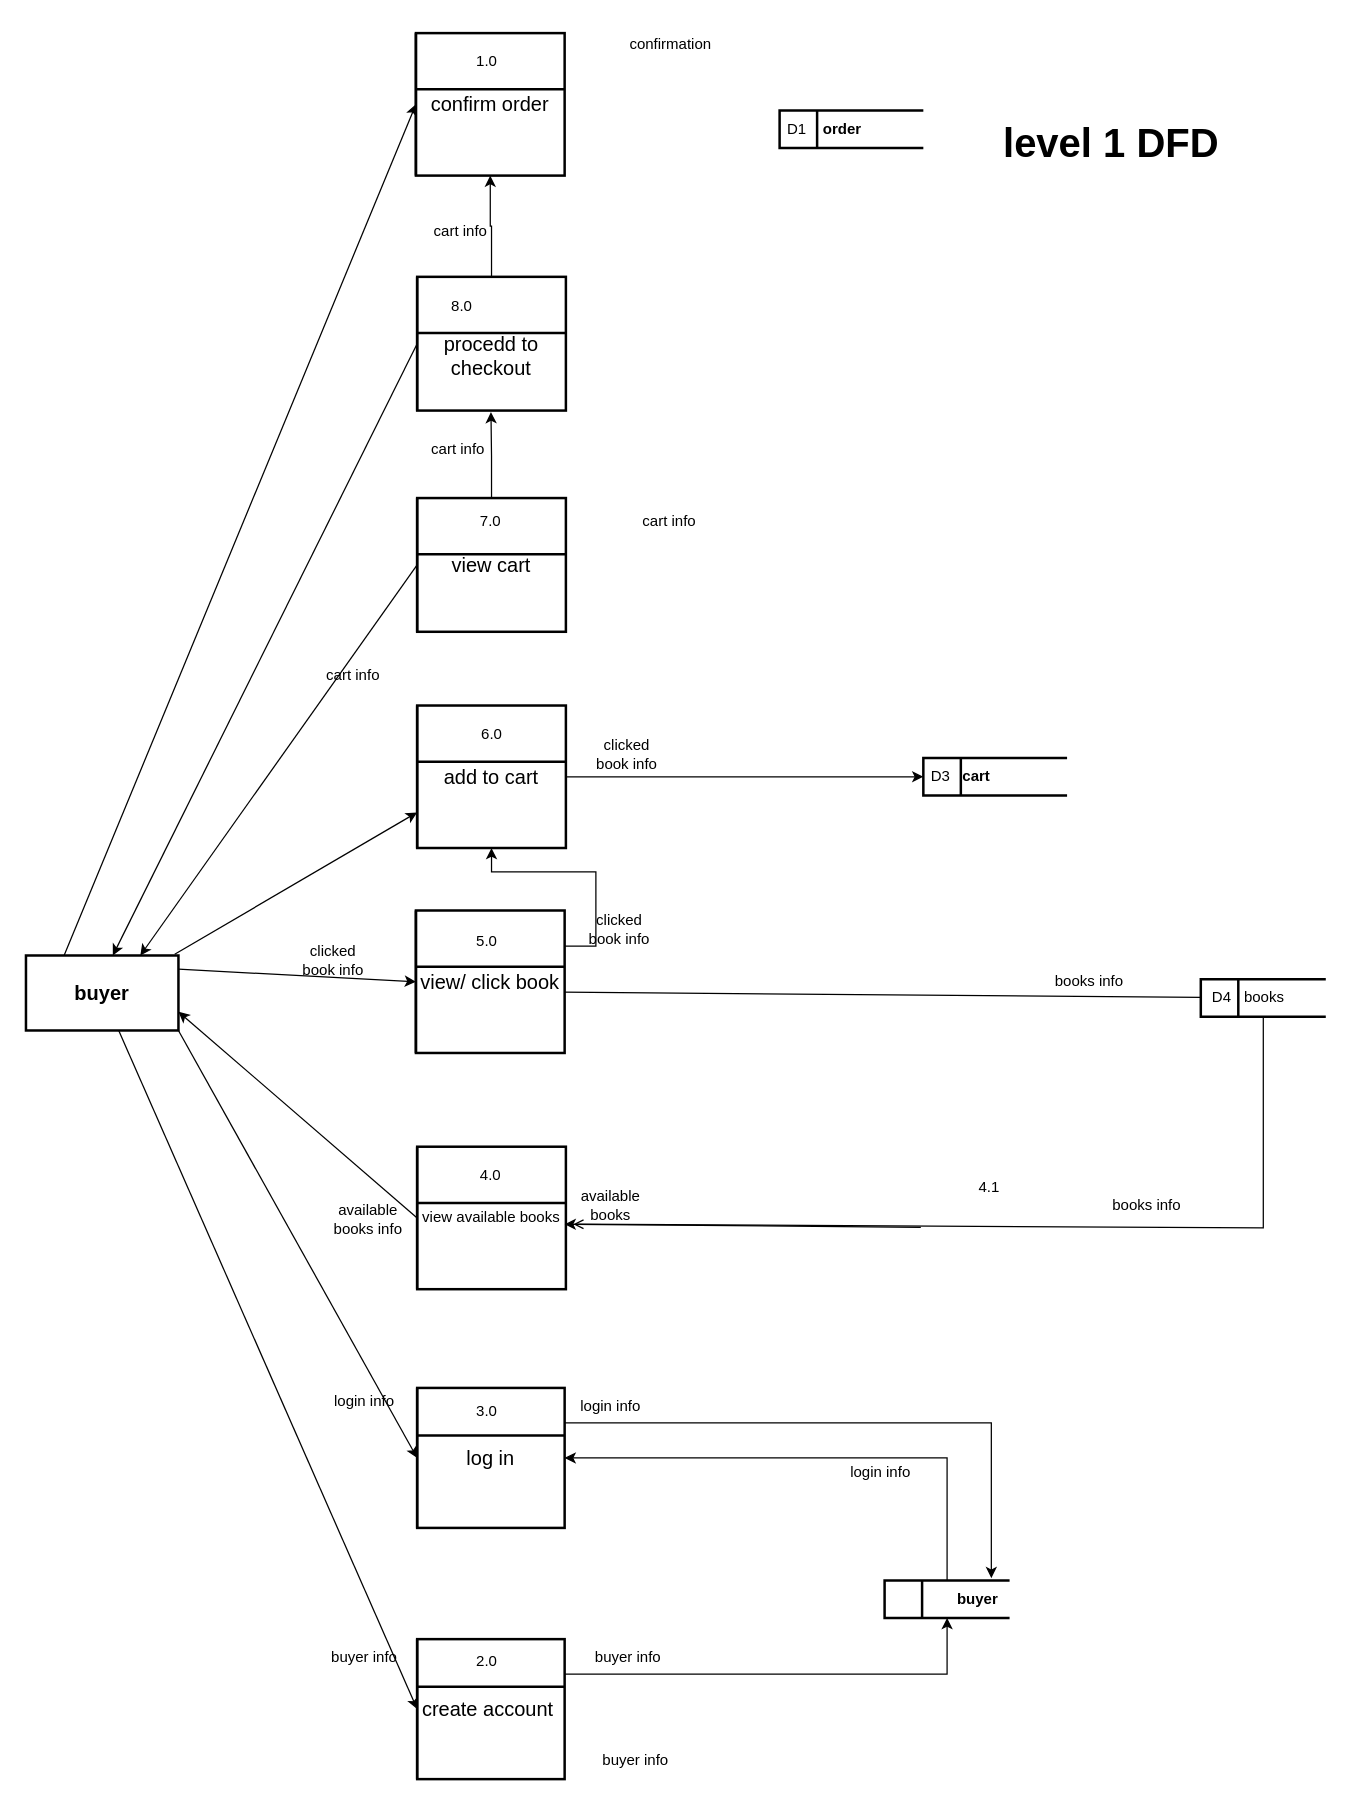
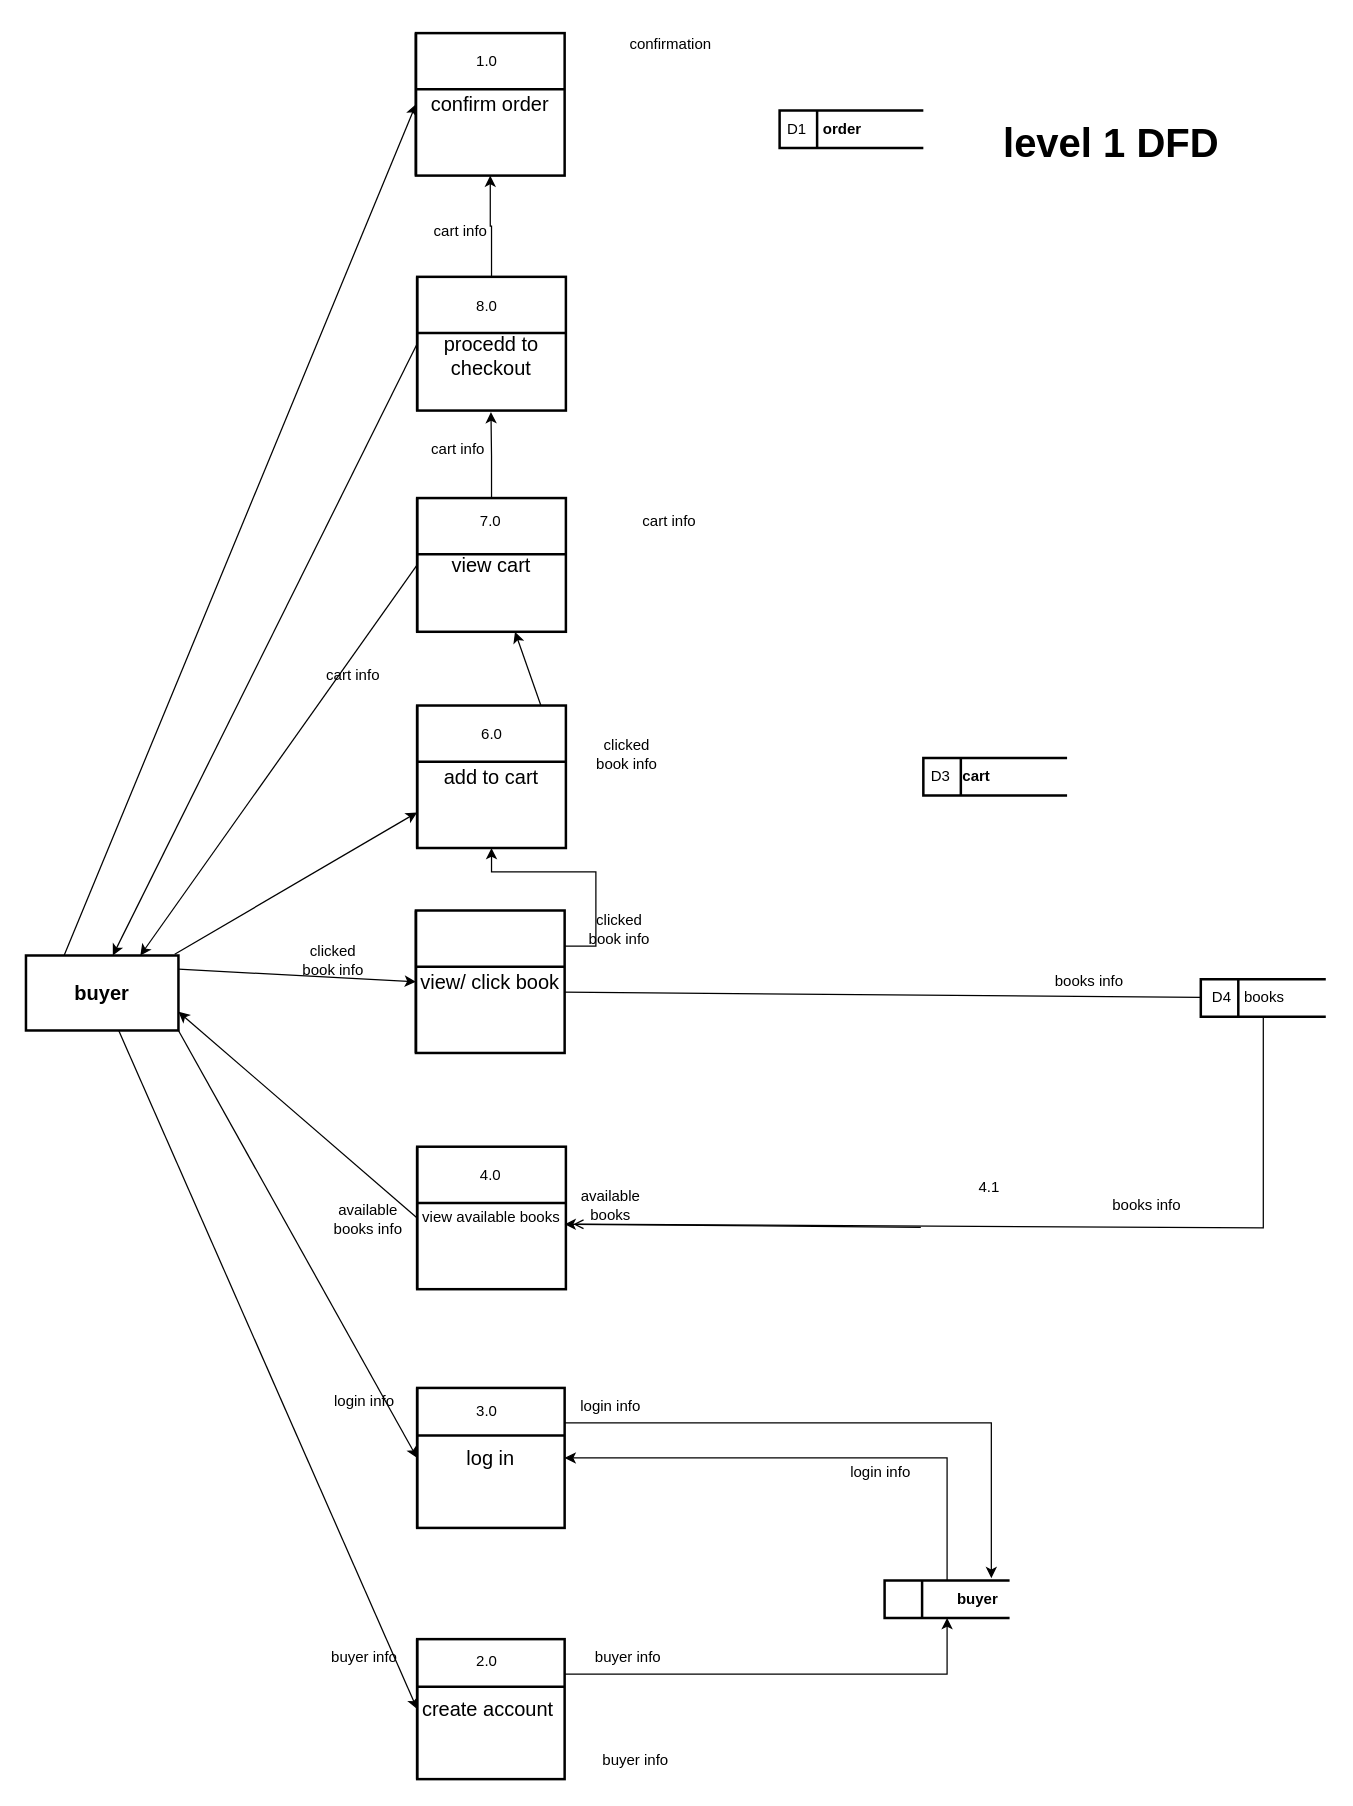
(462, 307) -> (487, 307)
(740, 777) -> (529, 673)
(487, 942) -> none
